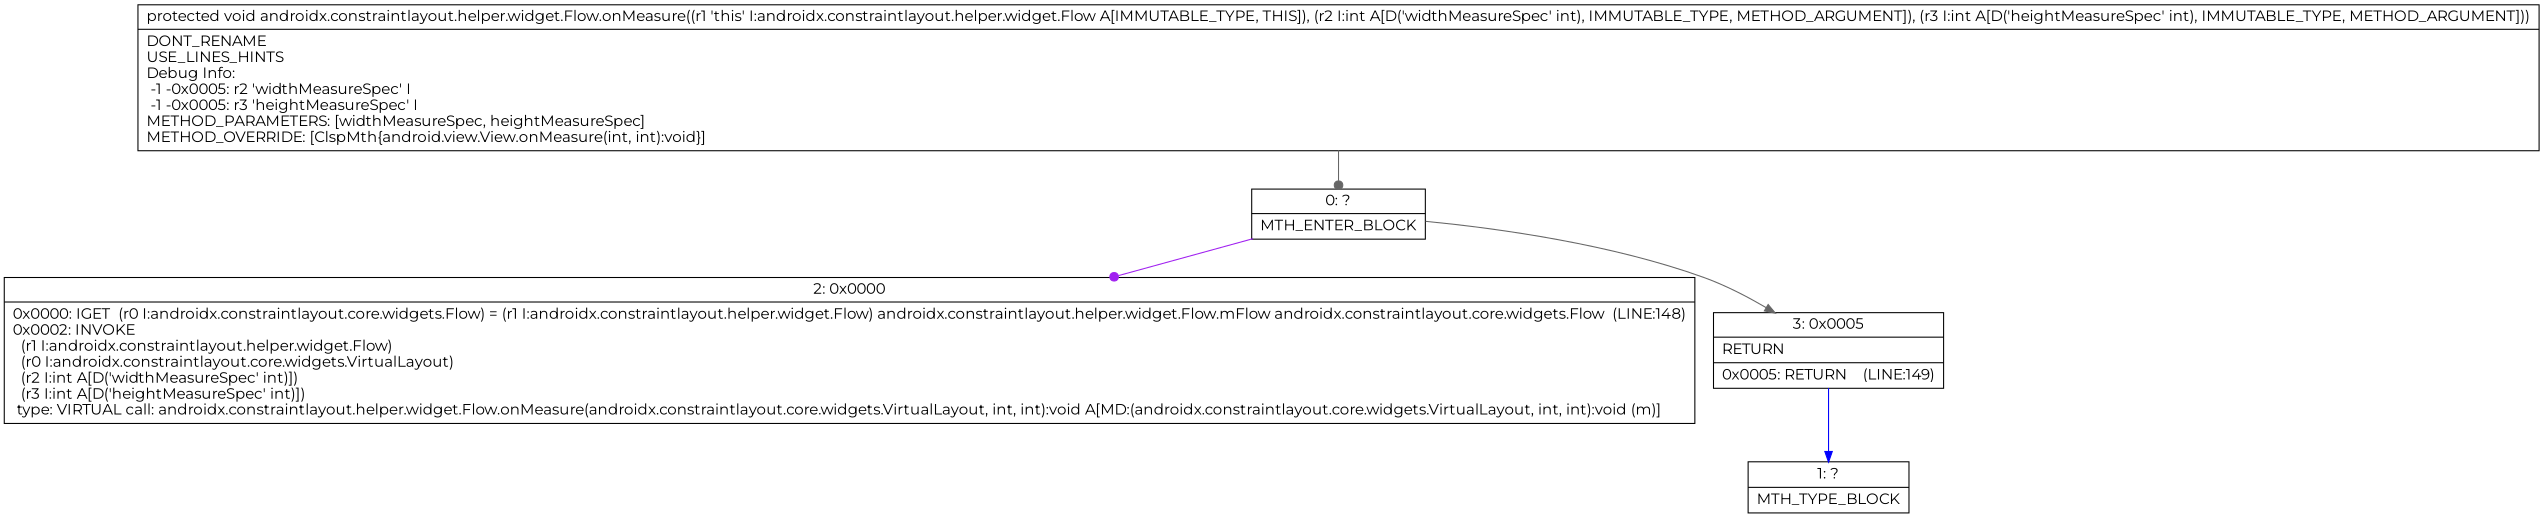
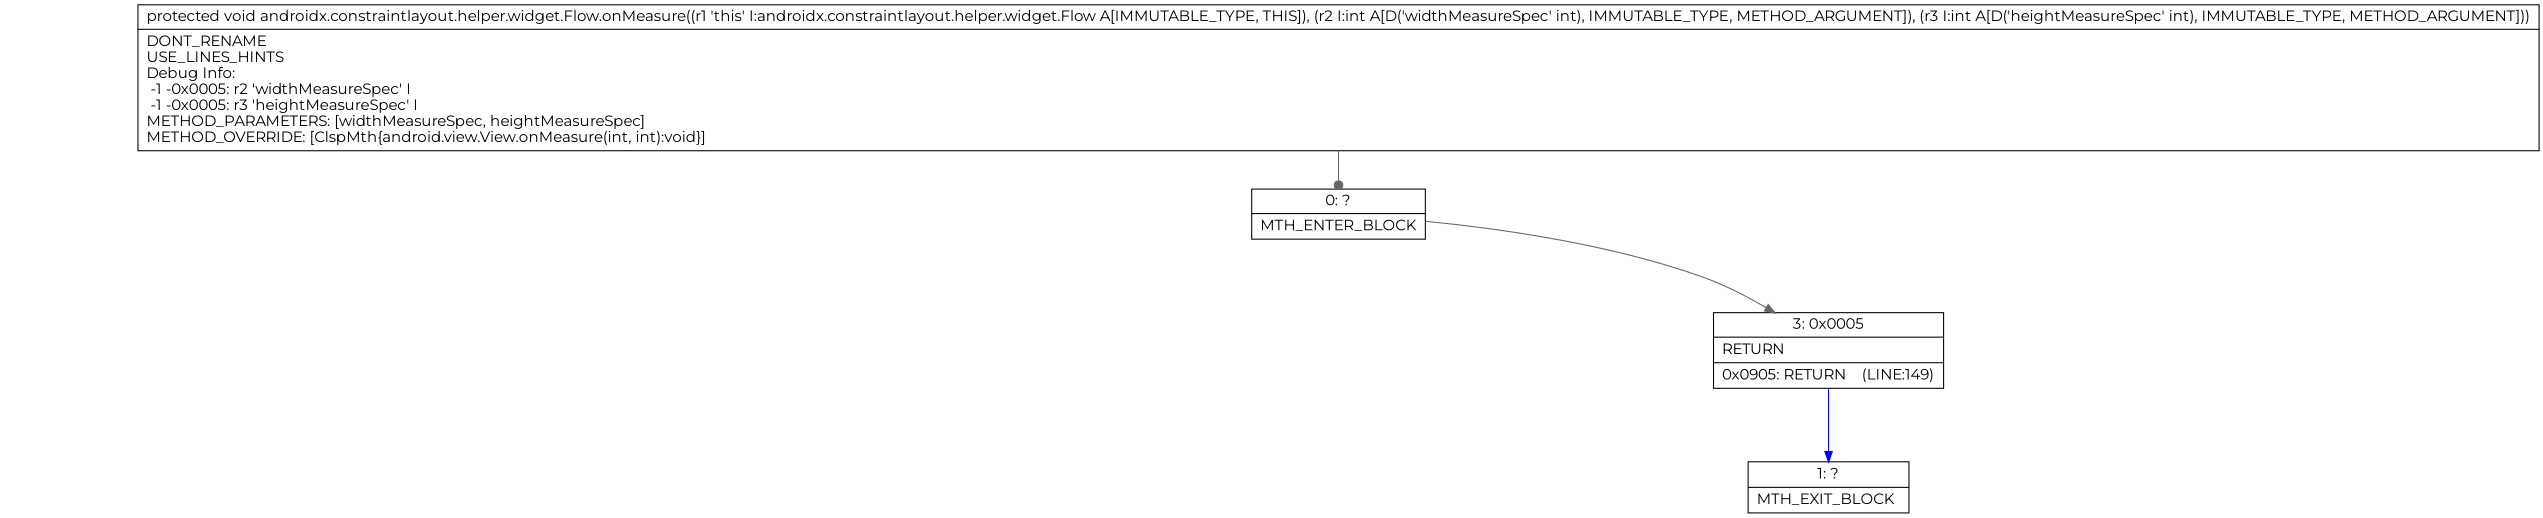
(850, 350) -> none
(1829, 375) -> (1828, 375)
(1829, 500) -> (1826, 500)
